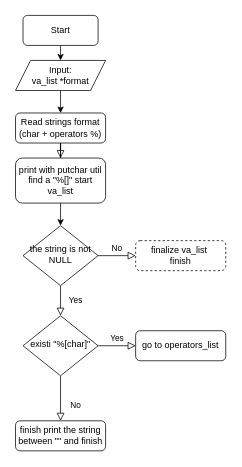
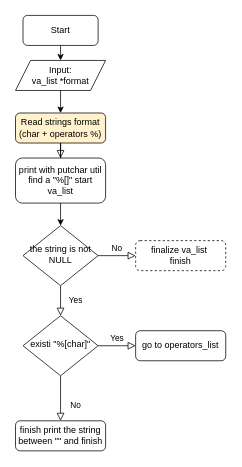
(60, 128) -> (60, 128)
